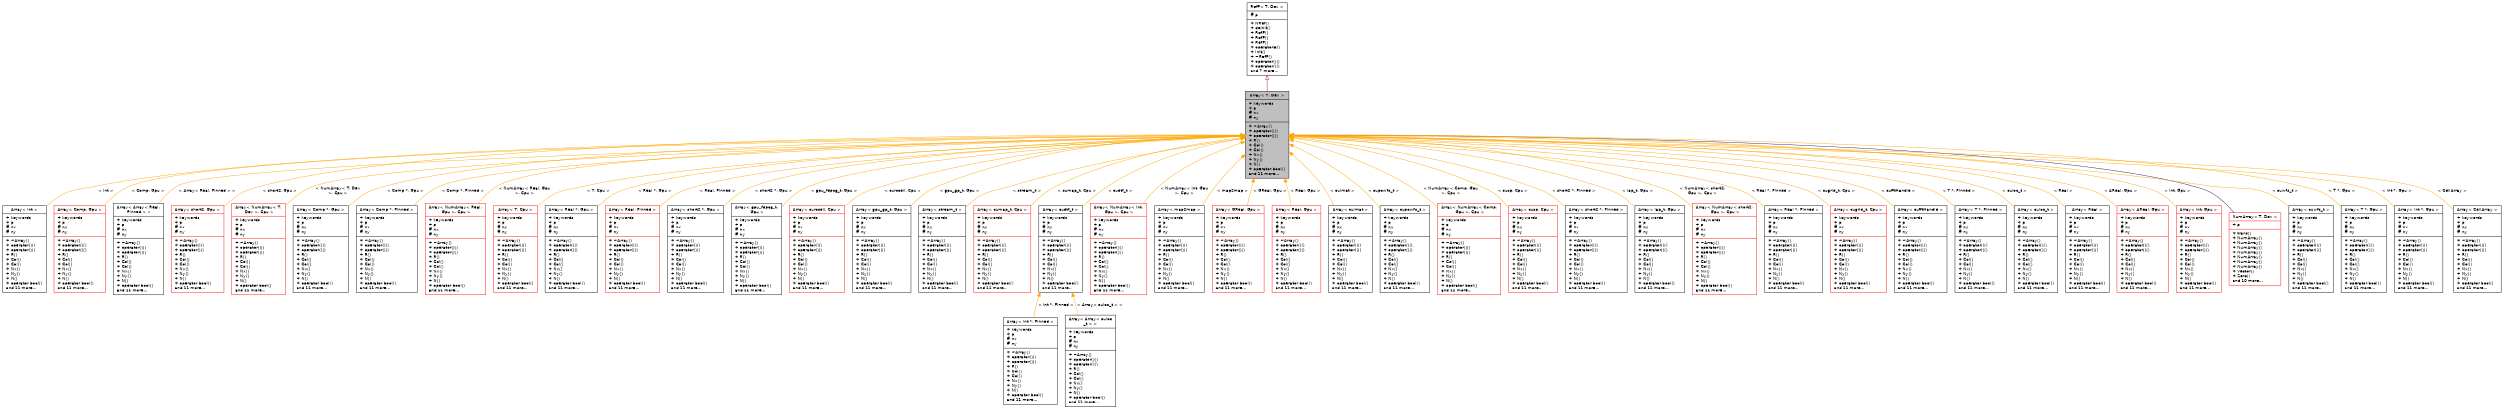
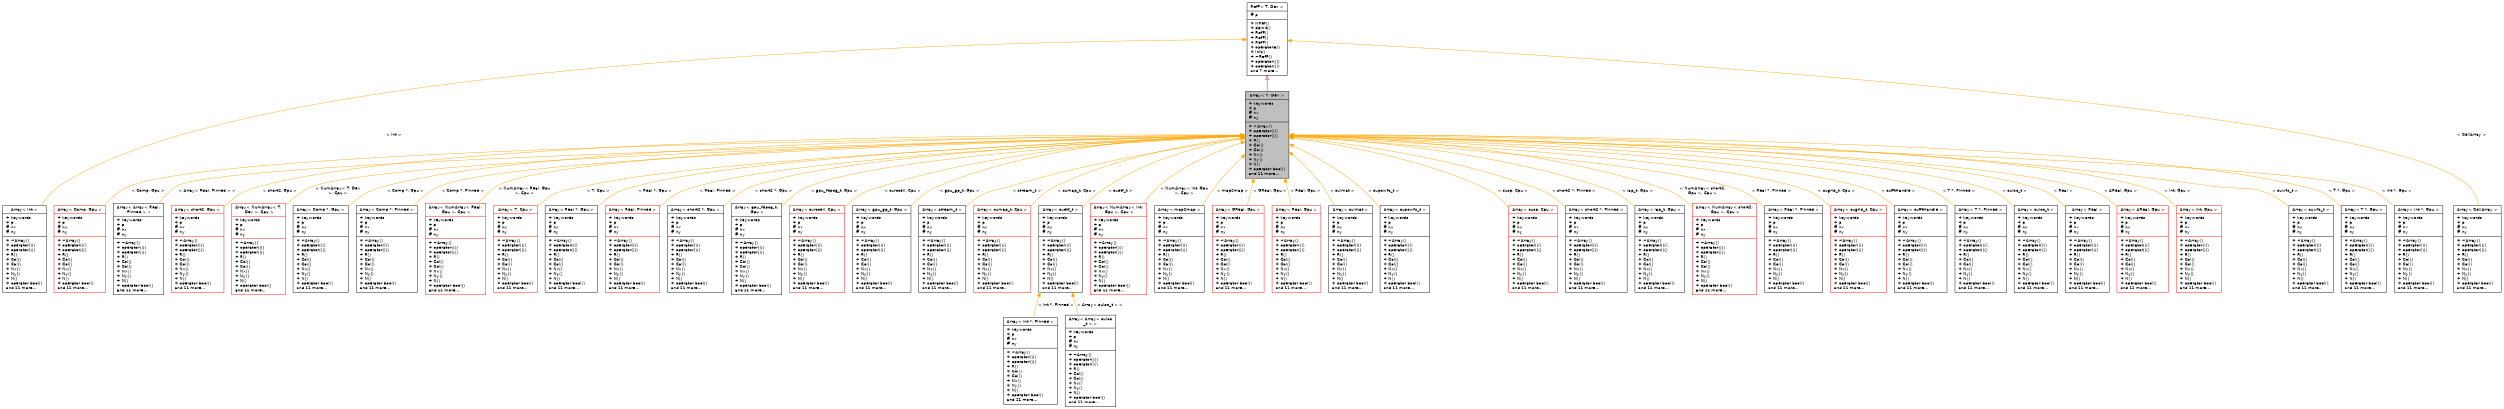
(640, 146) -> (630, 66)
(2170, 164) -> (1897, 83)
(1469, 249) -> none
(2255, 249) -> none
